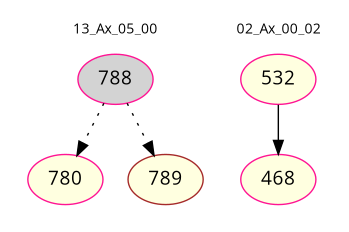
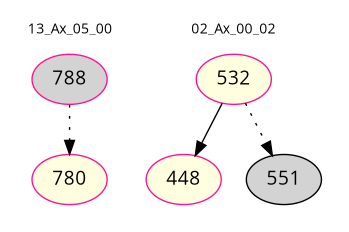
(166, 180) -> none
(278, 180) -> (184, 180)
none -> (284, 180)
